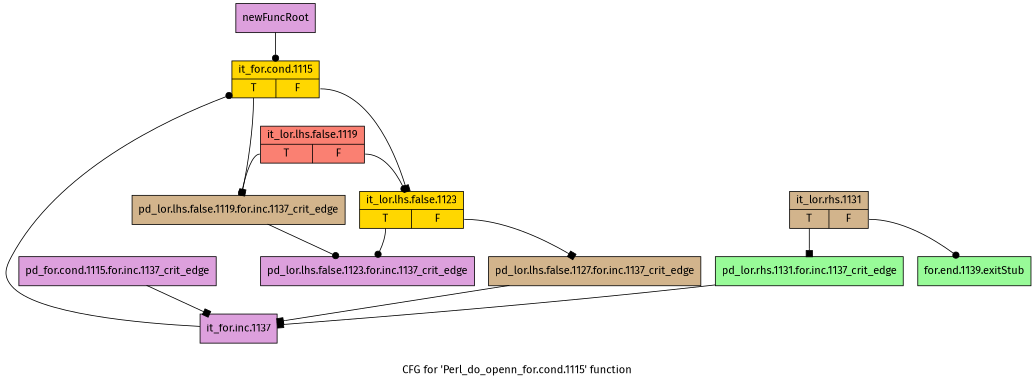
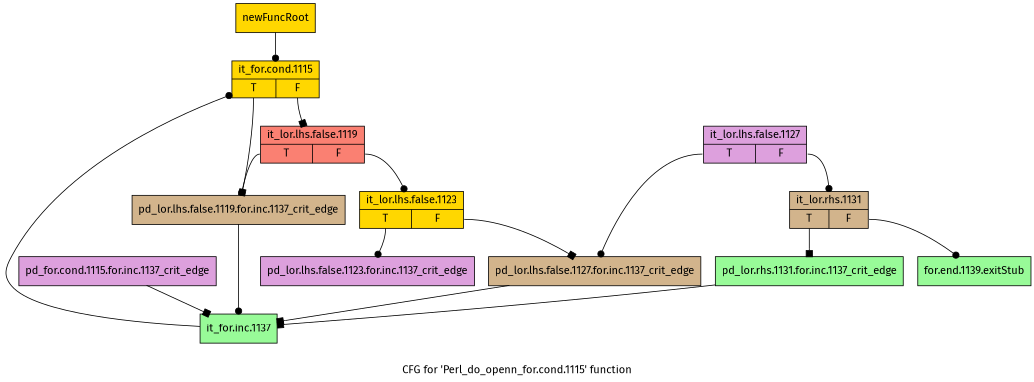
(276, 18) -> (276, 18)
(376, 123) -> (299, 109)
none -> (755, 145)
(300, 239) -> (239, 266)
(239, 329) -> (239, 329)
